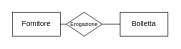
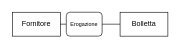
(84, 24) -> (84, 24)
